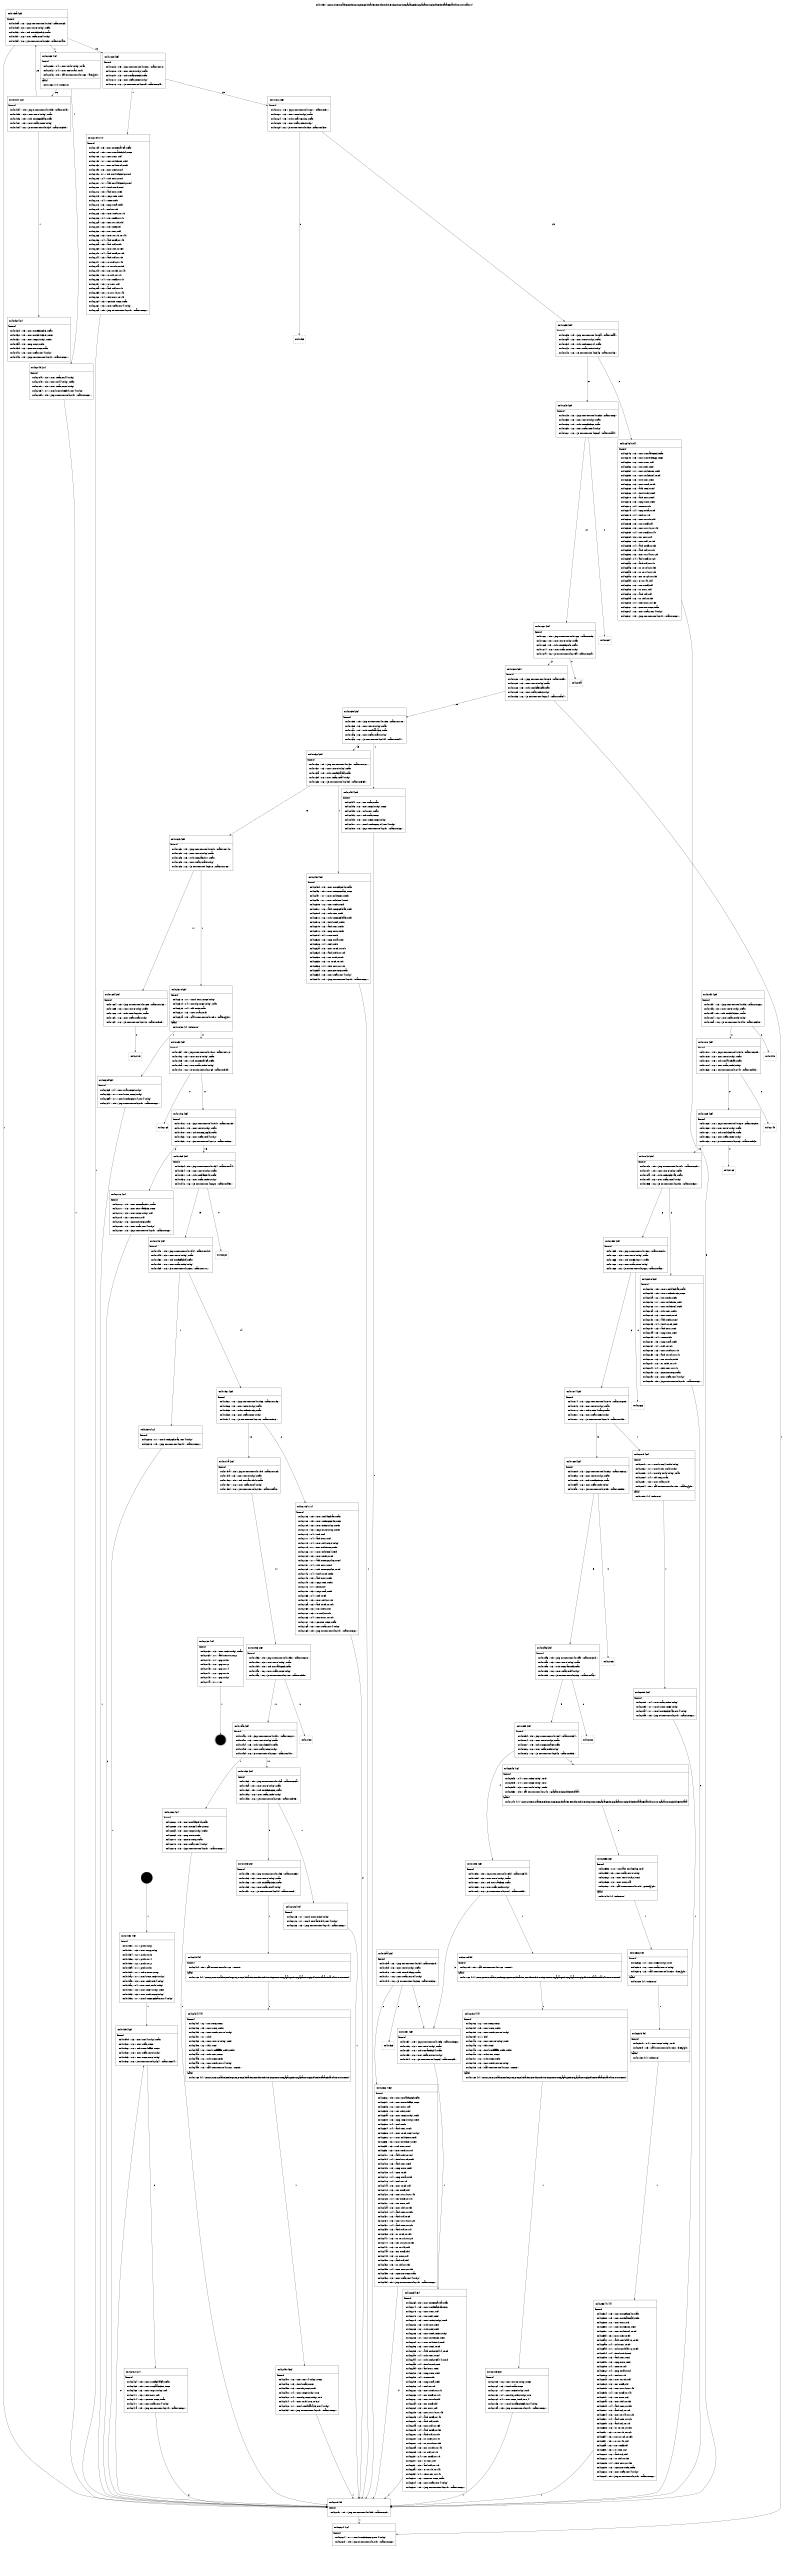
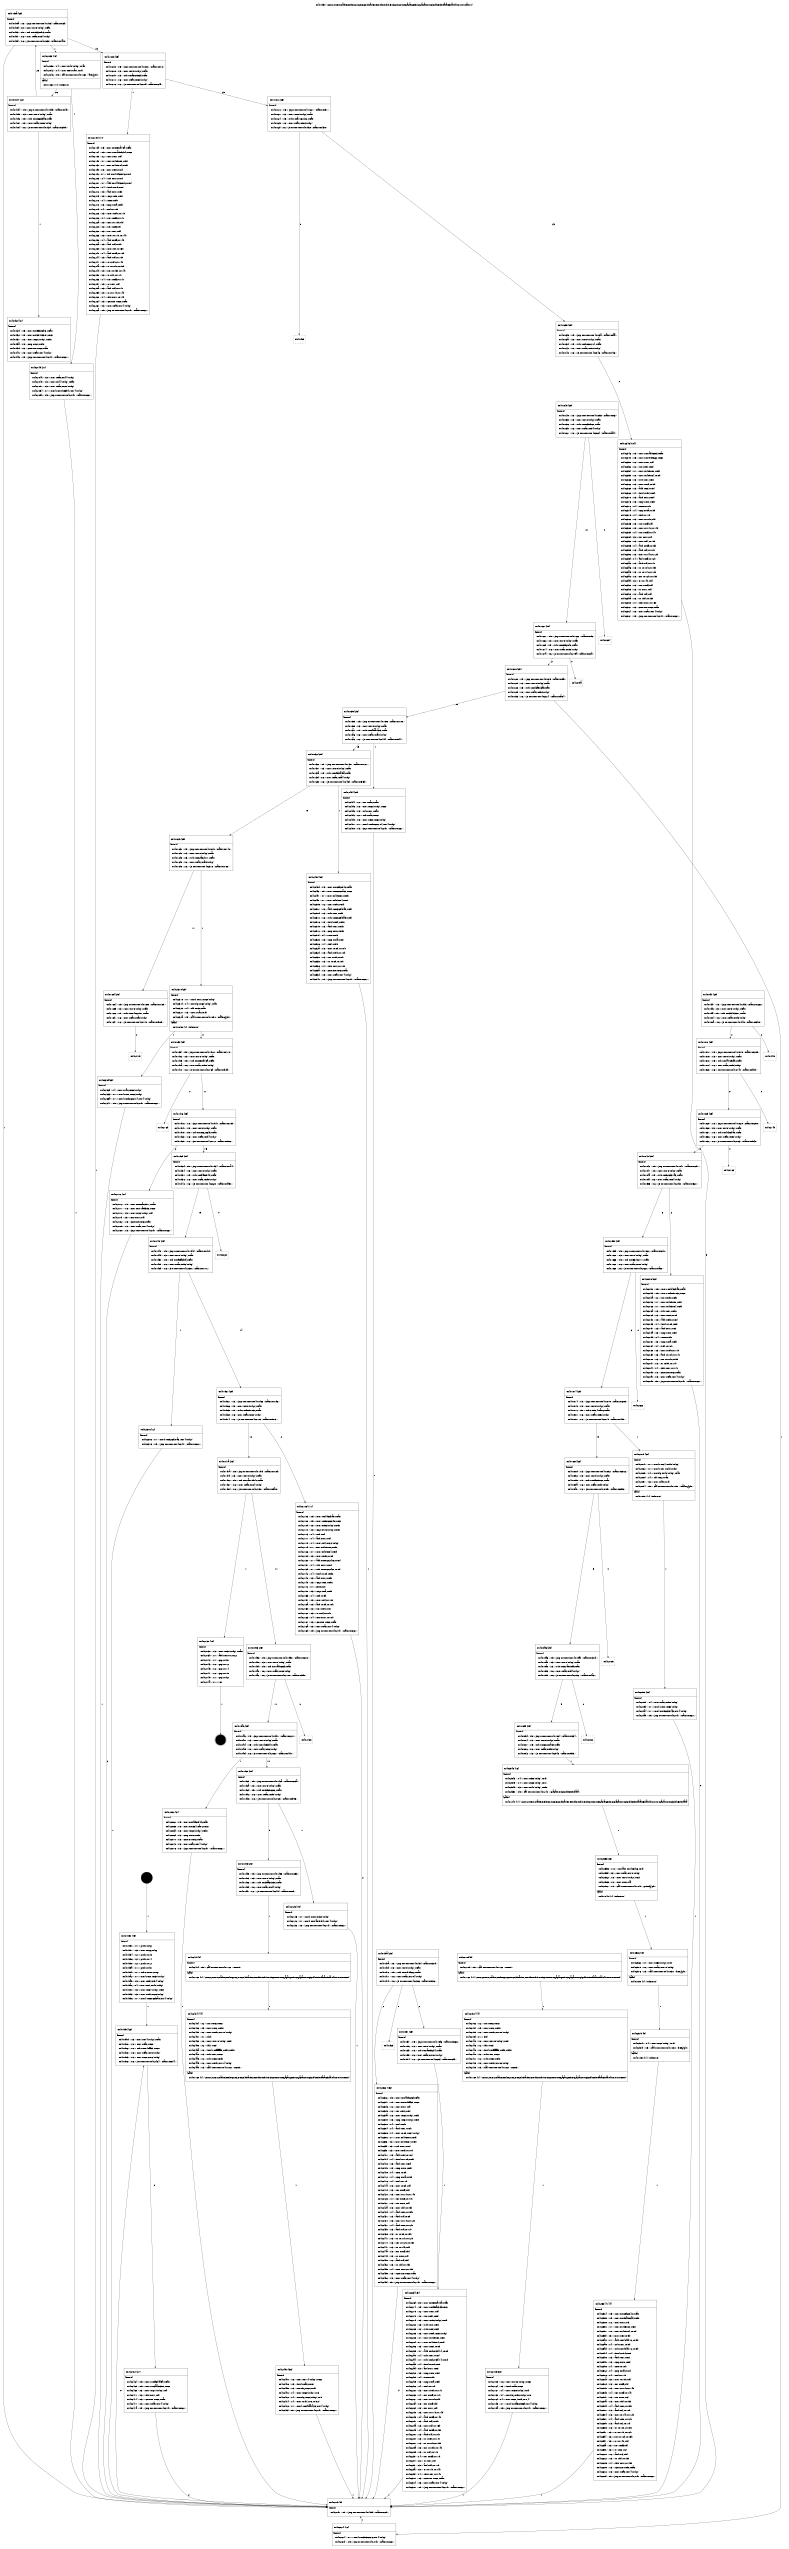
(587, 379) -> none
none -> (235, 1565)
(498, 1878) -> none
(358, 2519) -> (361, 2521)
